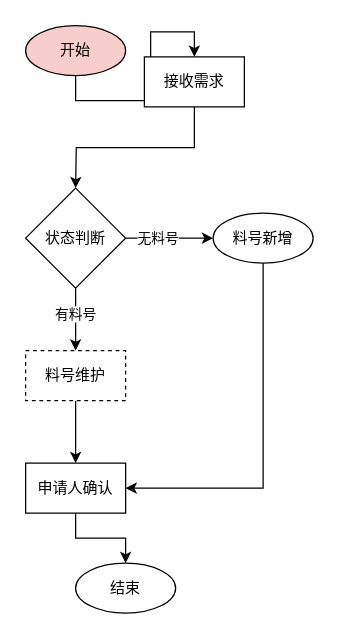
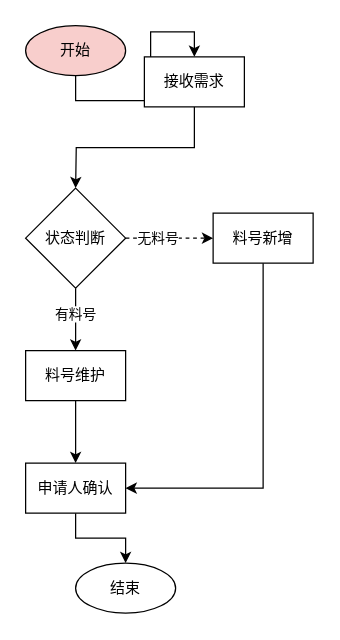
(191, 238) -> (191, 238)
(263, 238) -> (263, 238)
(76, 376) -> (76, 376)
